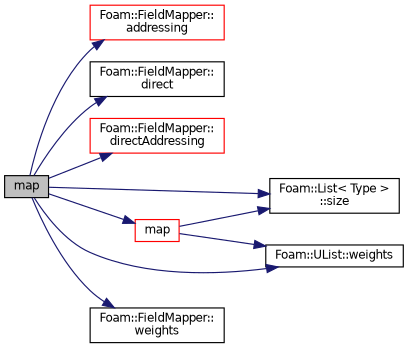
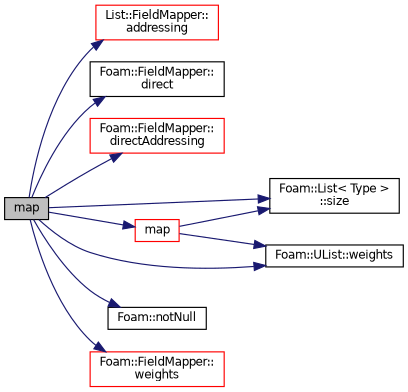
(157, 23) -> (157, 23)
none -> (157, 318)
(157, 325) -> (157, 369)
